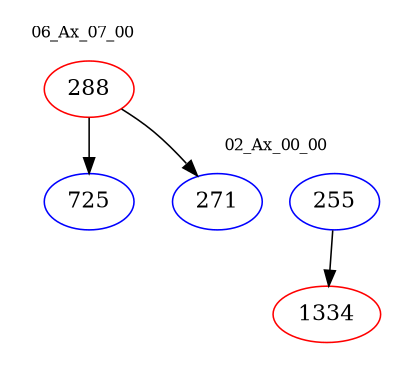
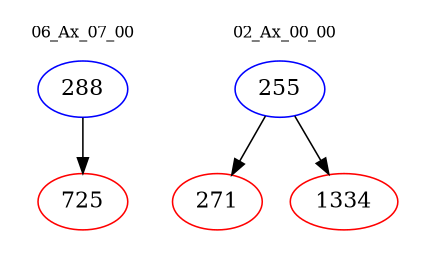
(89, 89) -> (83, 89)
(170, 147) -> (253, 139)
(89, 202) -> (83, 202)
(217, 202) -> (217, 202)
